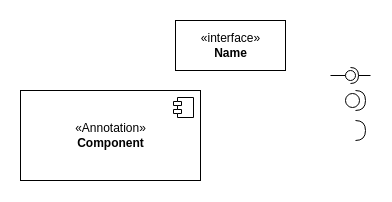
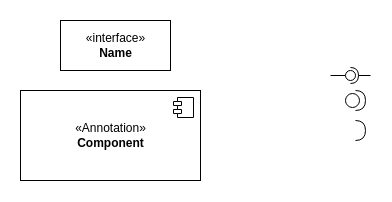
(231, 46) -> (116, 46)
